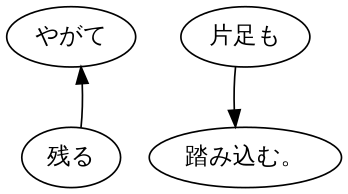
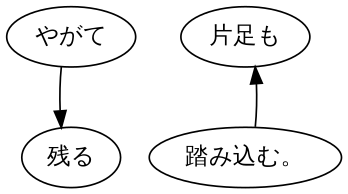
(234, 88) -> (257, 105)
(82, 106) -> (60, 89)
